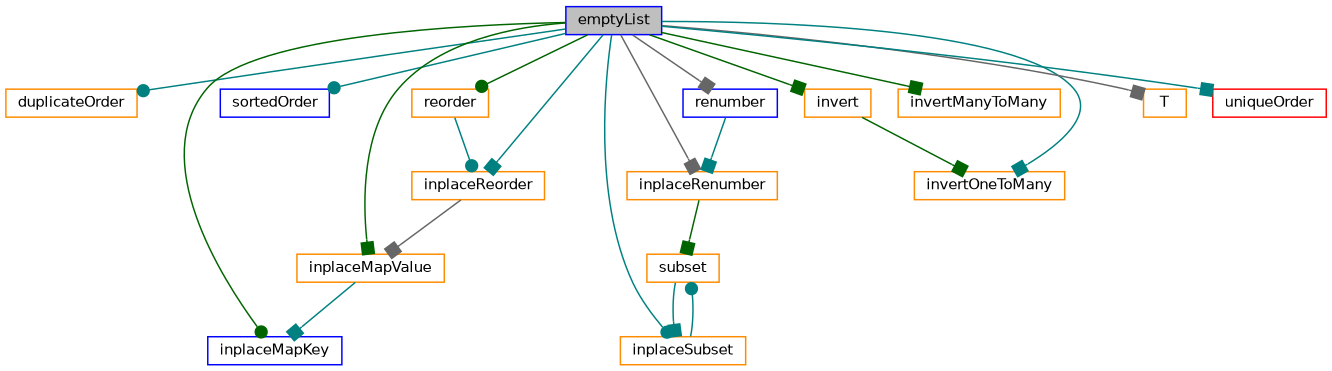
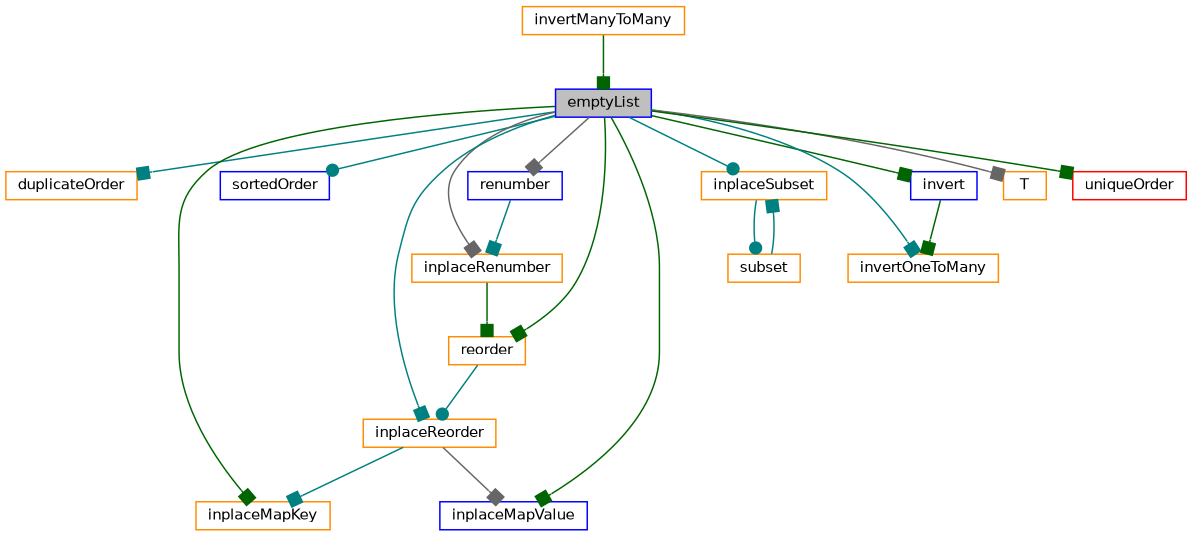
(930, 54) -> (855, 139)
(357, 59) -> (354, 142)
(537, 59) -> (595, 235)
(784, 59) -> (603, 54)
(254, 61) -> (199, 179)
(838, 103) -> (944, 186)
(694, 220) -> (487, 302)
(371, 268) -> (514, 516)
(329, 305) -> (353, 471)
(275, 351) -> (263, 516)
